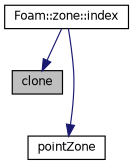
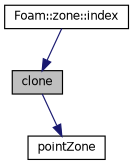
(74, 76) -> (49, 110)
